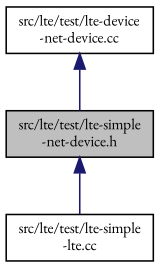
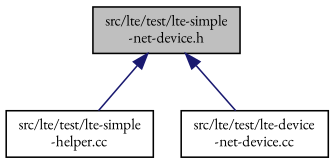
(80, 90) -> (216, 88)
(80, 238) -> (80, 134)
